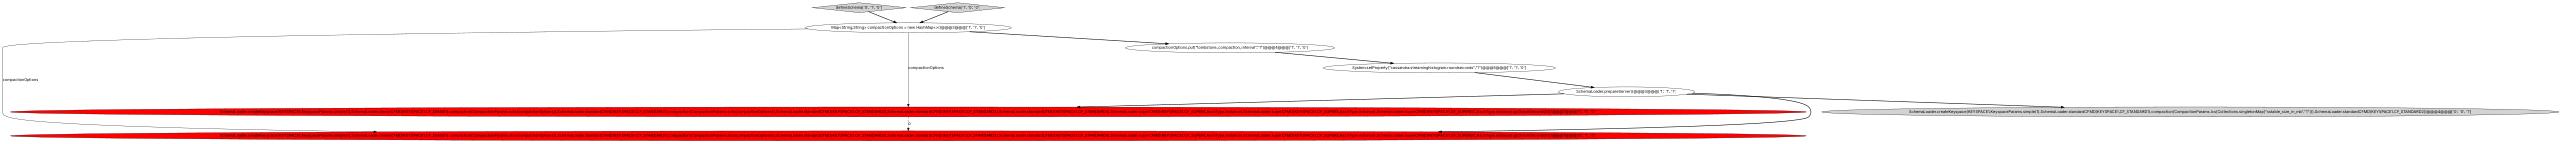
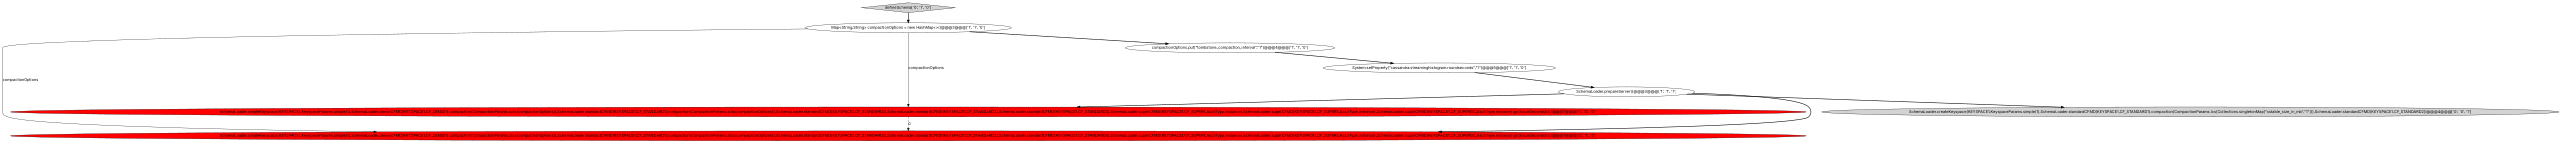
(958, 8) -> none
